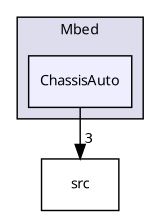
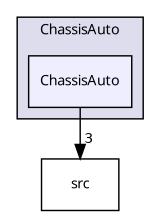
(80, 31) -> (80, 31)
